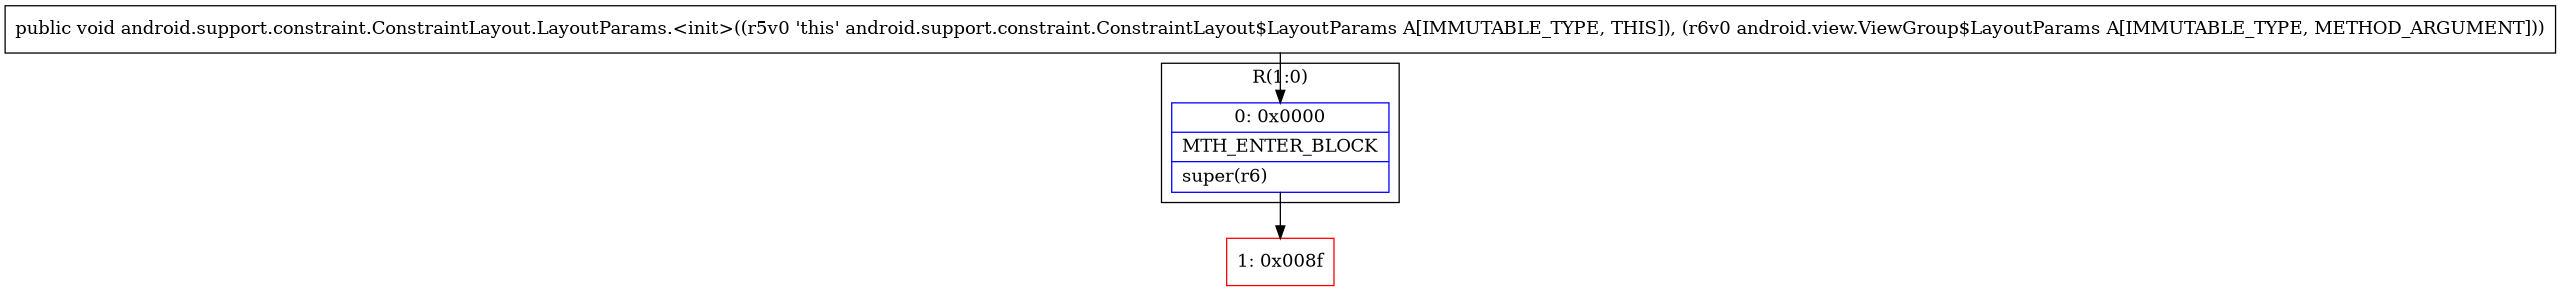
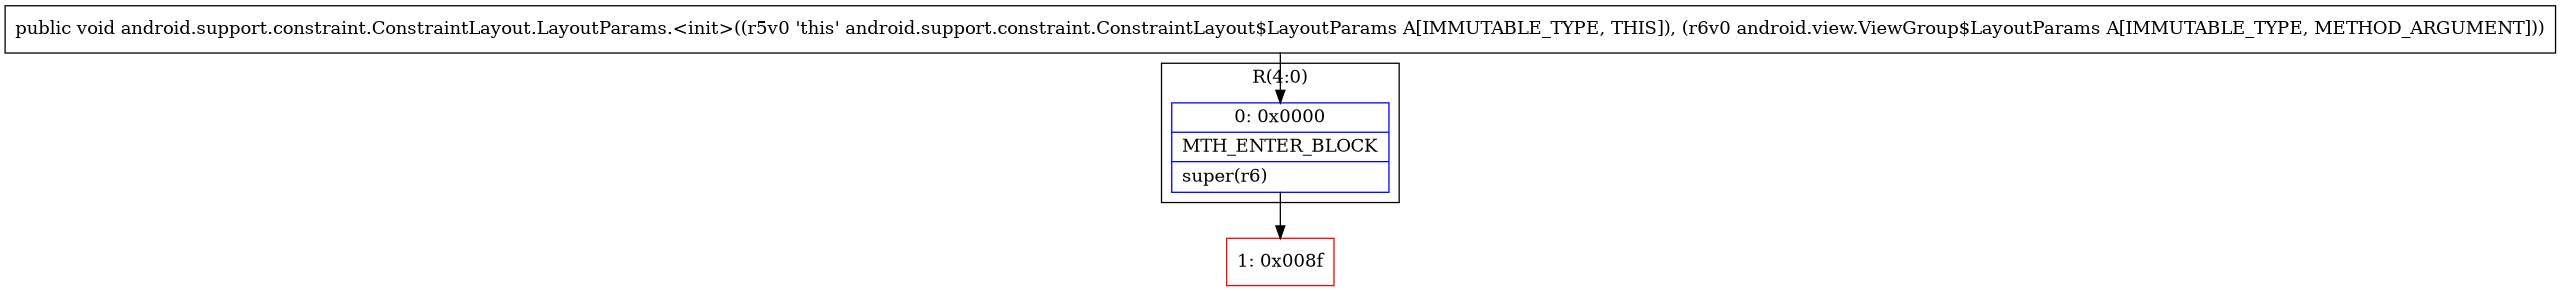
(1280, 78) -> (1280, 78)
